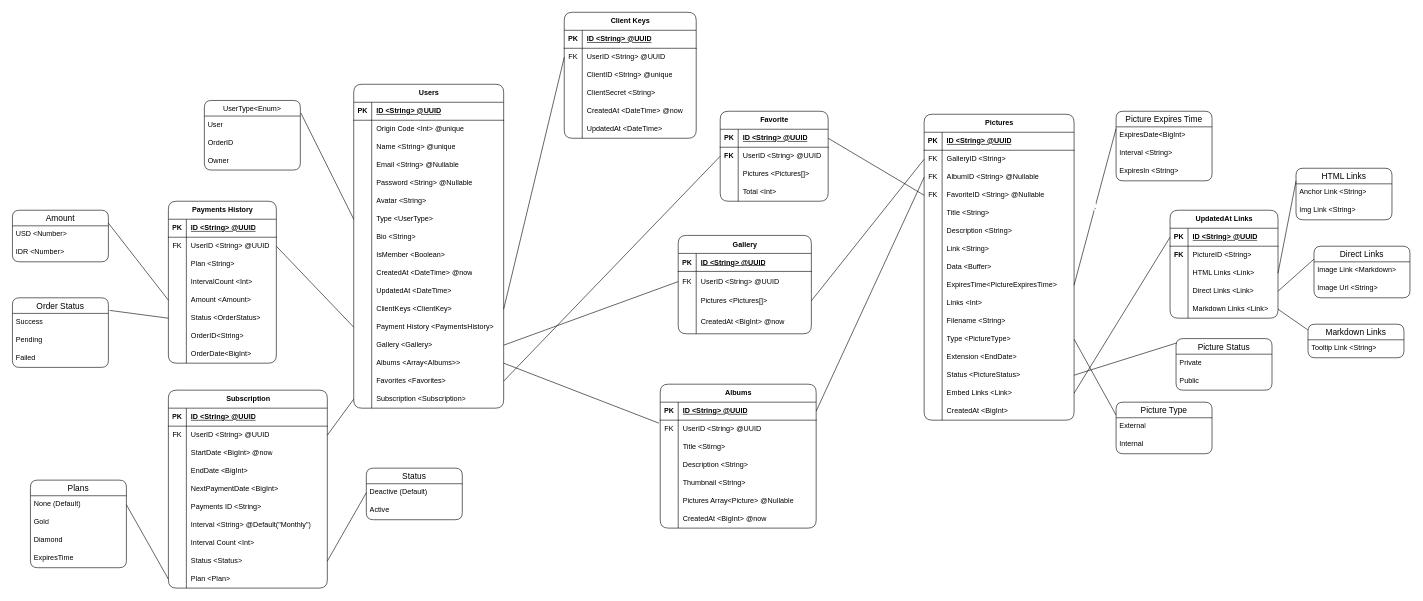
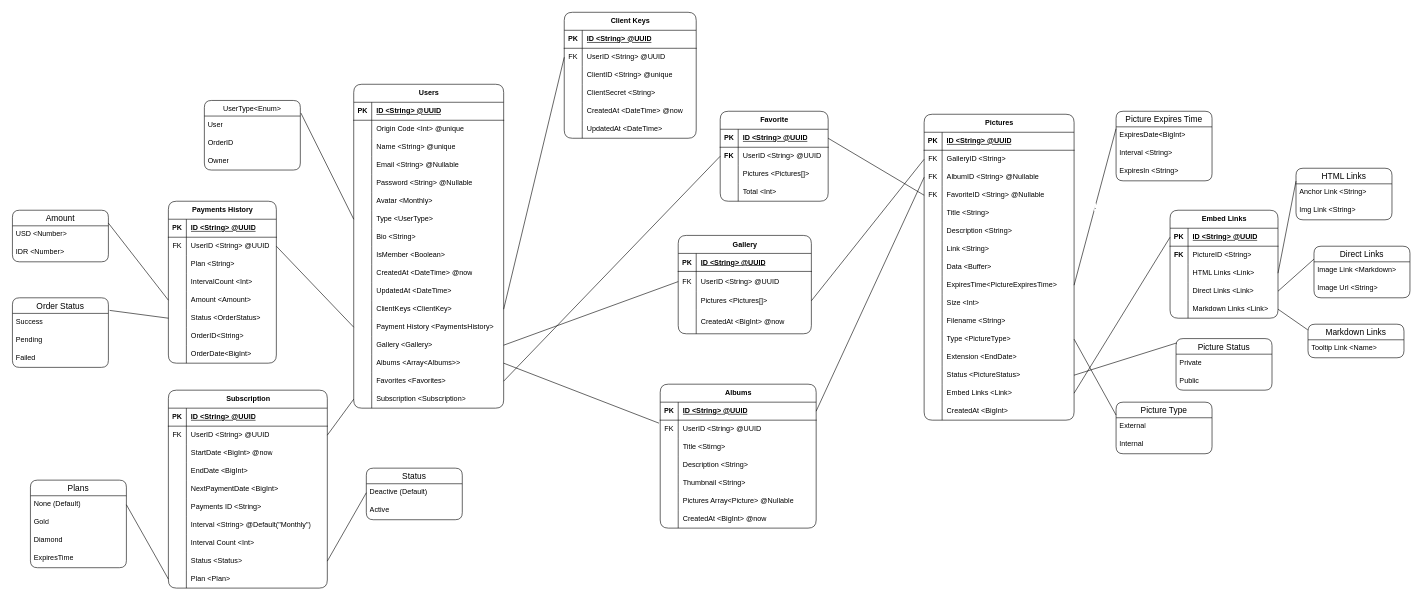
(405, 201) -> (407, 201)
(1225, 219) -> (1225, 219)
(967, 303) -> (965, 303)
(1349, 348) -> (1346, 348)
